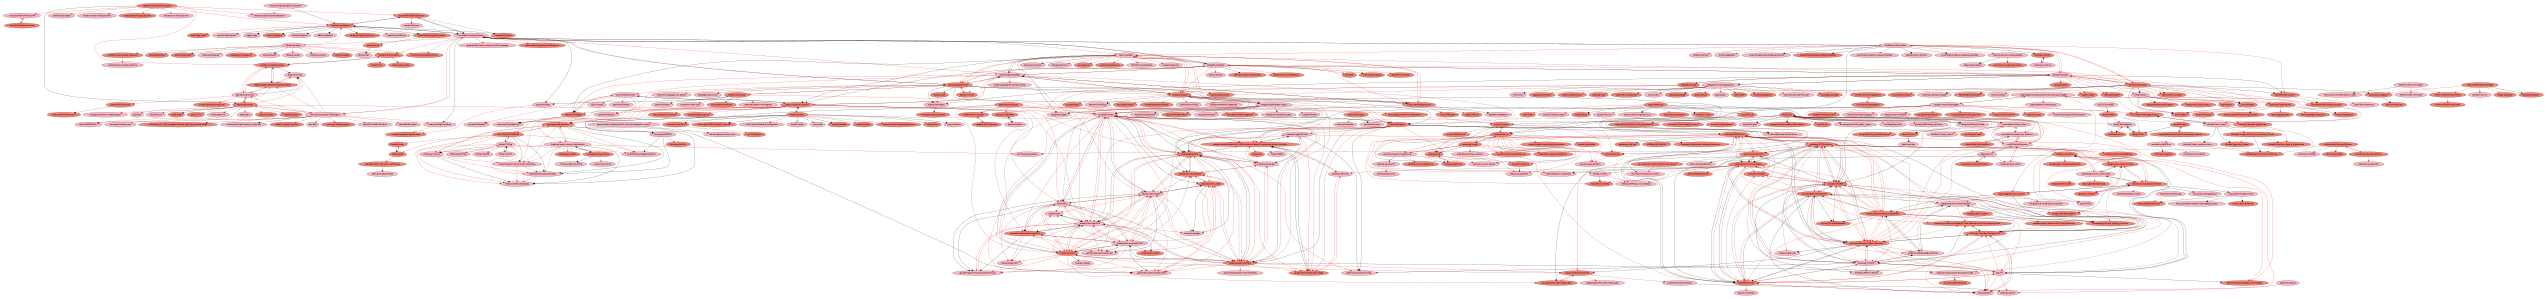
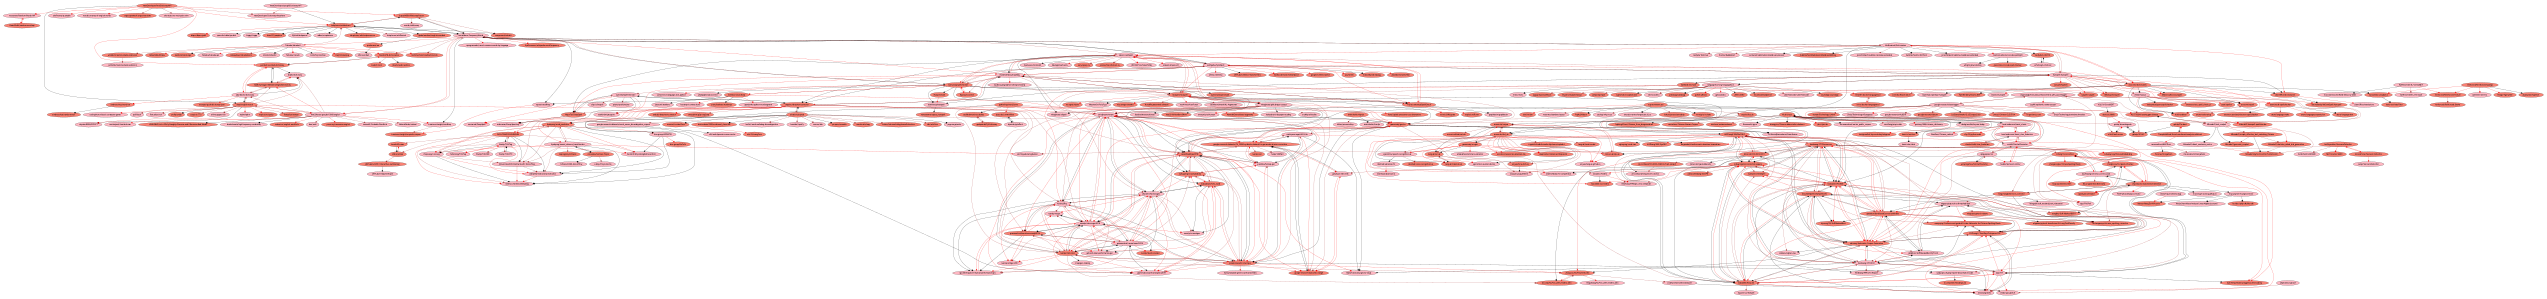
none -> (1320, 75)
(1457, 120) -> (1571, 127)
